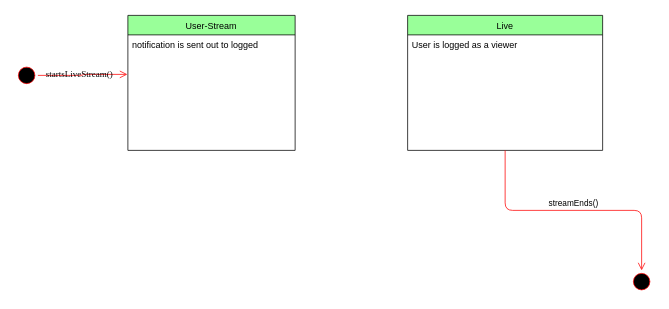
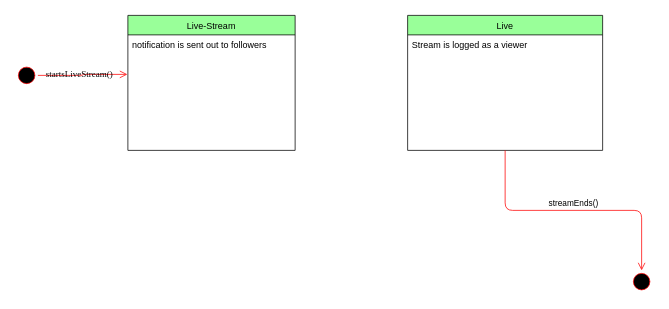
(211, 26) -> (211, 26)
(206, 45) -> (212, 45)
(468, 45) -> (473, 45)
